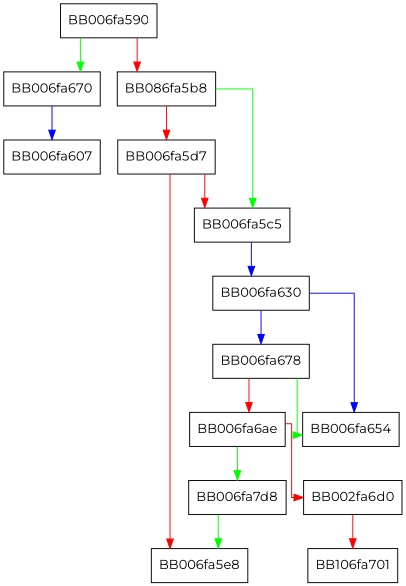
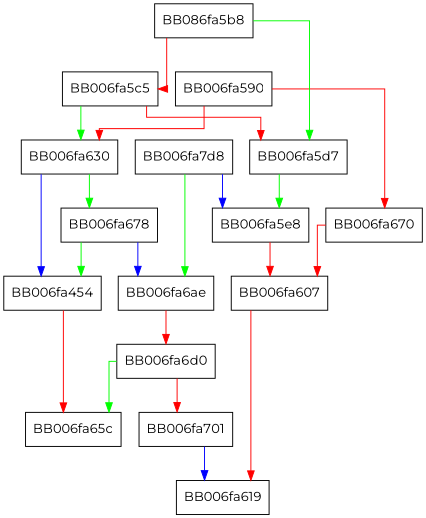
(80, 50) -> (383, 89)
(137, 50) -> (162, 129)
(52, 118) -> (317, 242)
(166, 118) -> (310, 47)
(253, 125) -> (167, 64)
(205, 186) -> (198, 117)
(251, 254) -> (81, 118)
none -> (270, 254)
(261, 322) -> (89, 186)
(170, 357) -> (279, 186)
(249, 391) -> (138, 254)
none -> (73, 429)
(351, 429) -> (52, 293)
(237, 459) -> (185, 220)
none -> (223, 498)
(353, 498) -> (166, 361)
(218, 527) -> (223, 186)
(353, 566) -> (186, 429)
